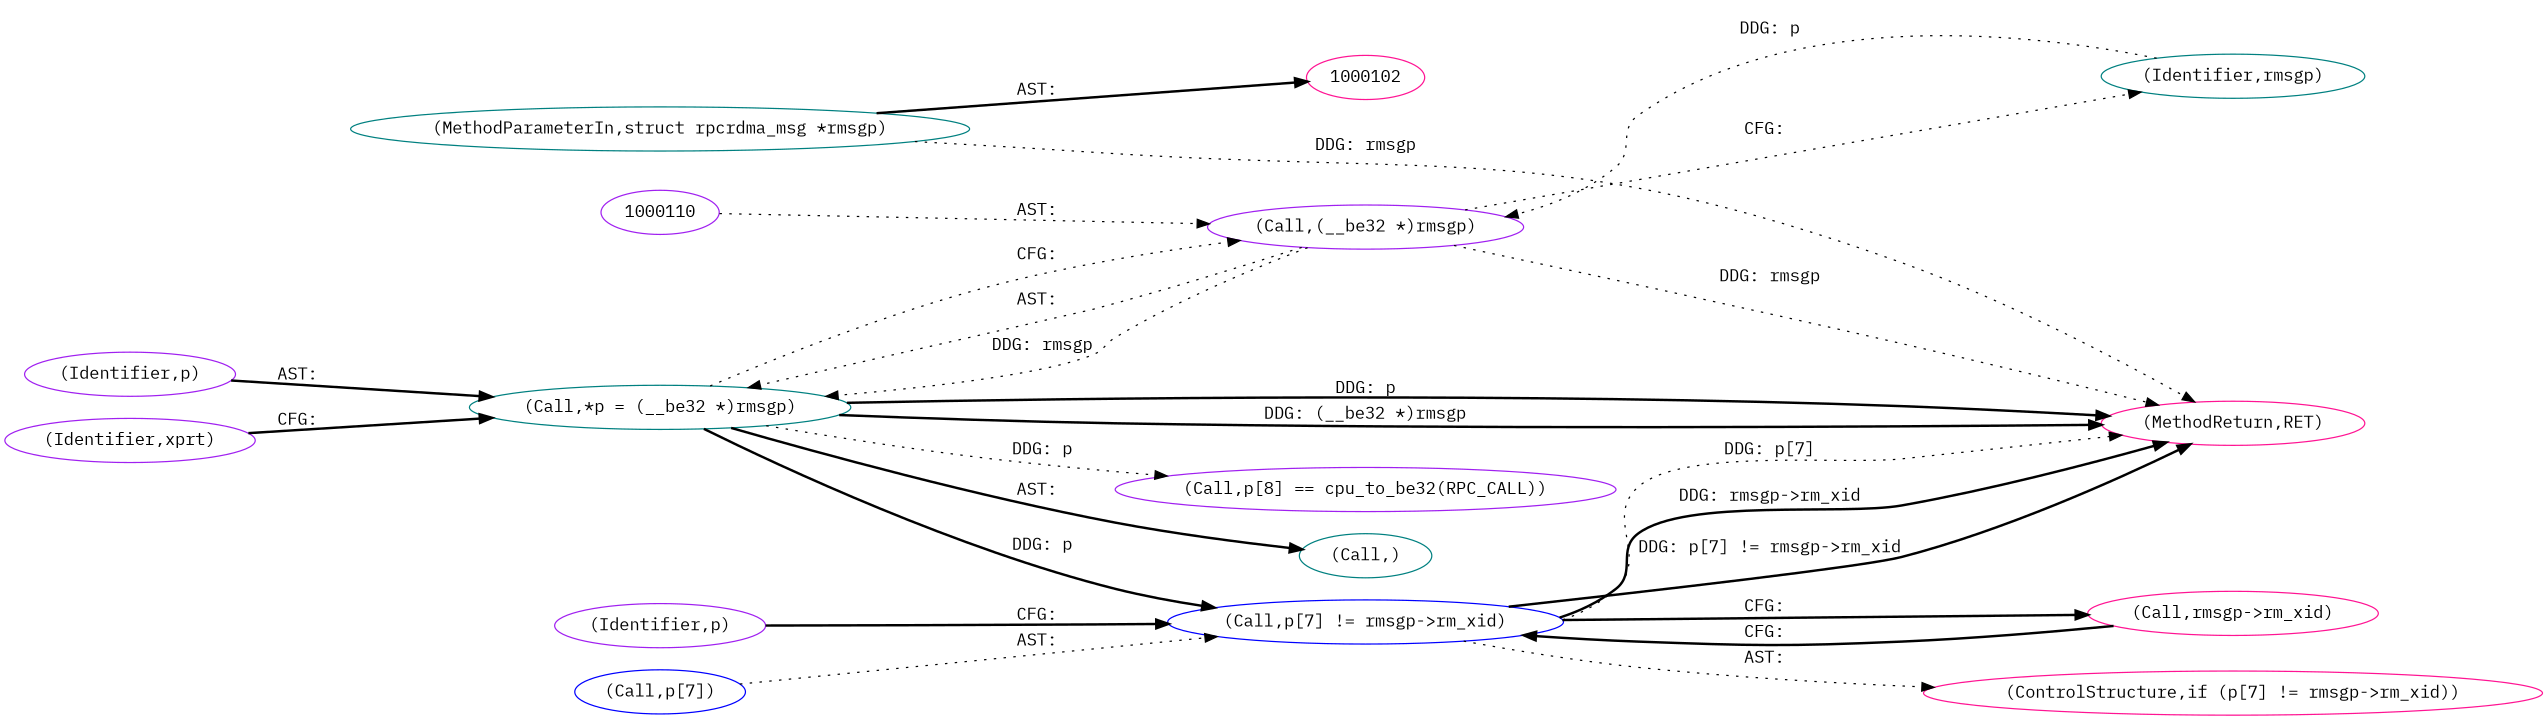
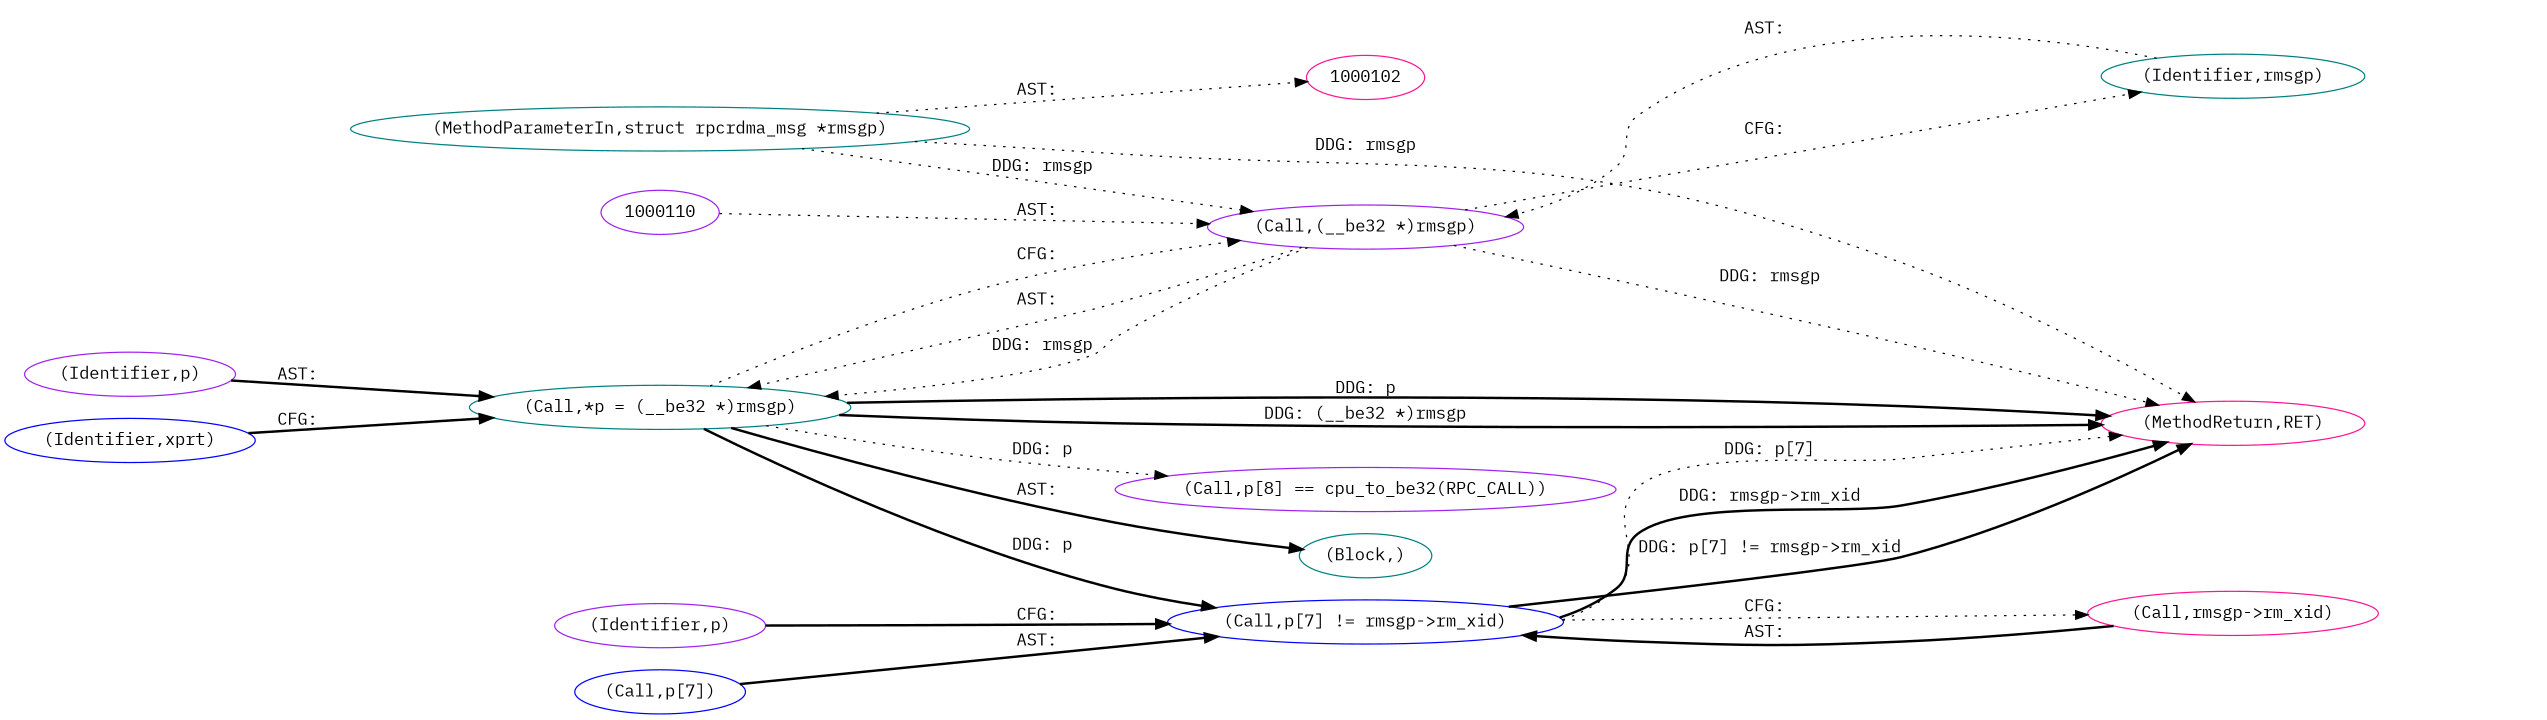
(1770, 29) -> (1770, 29)
(1086, 98) -> (1086, 98)
none -> (1021, 179)
(130, 440) -> (130, 440)
(1366, 556) -> (1366, 556)
(1819, 617) -> (1819, 617)
(1770, 632) -> (1770, 632)
(972, 661) -> (972, 661)
(2233, 693) -> none
